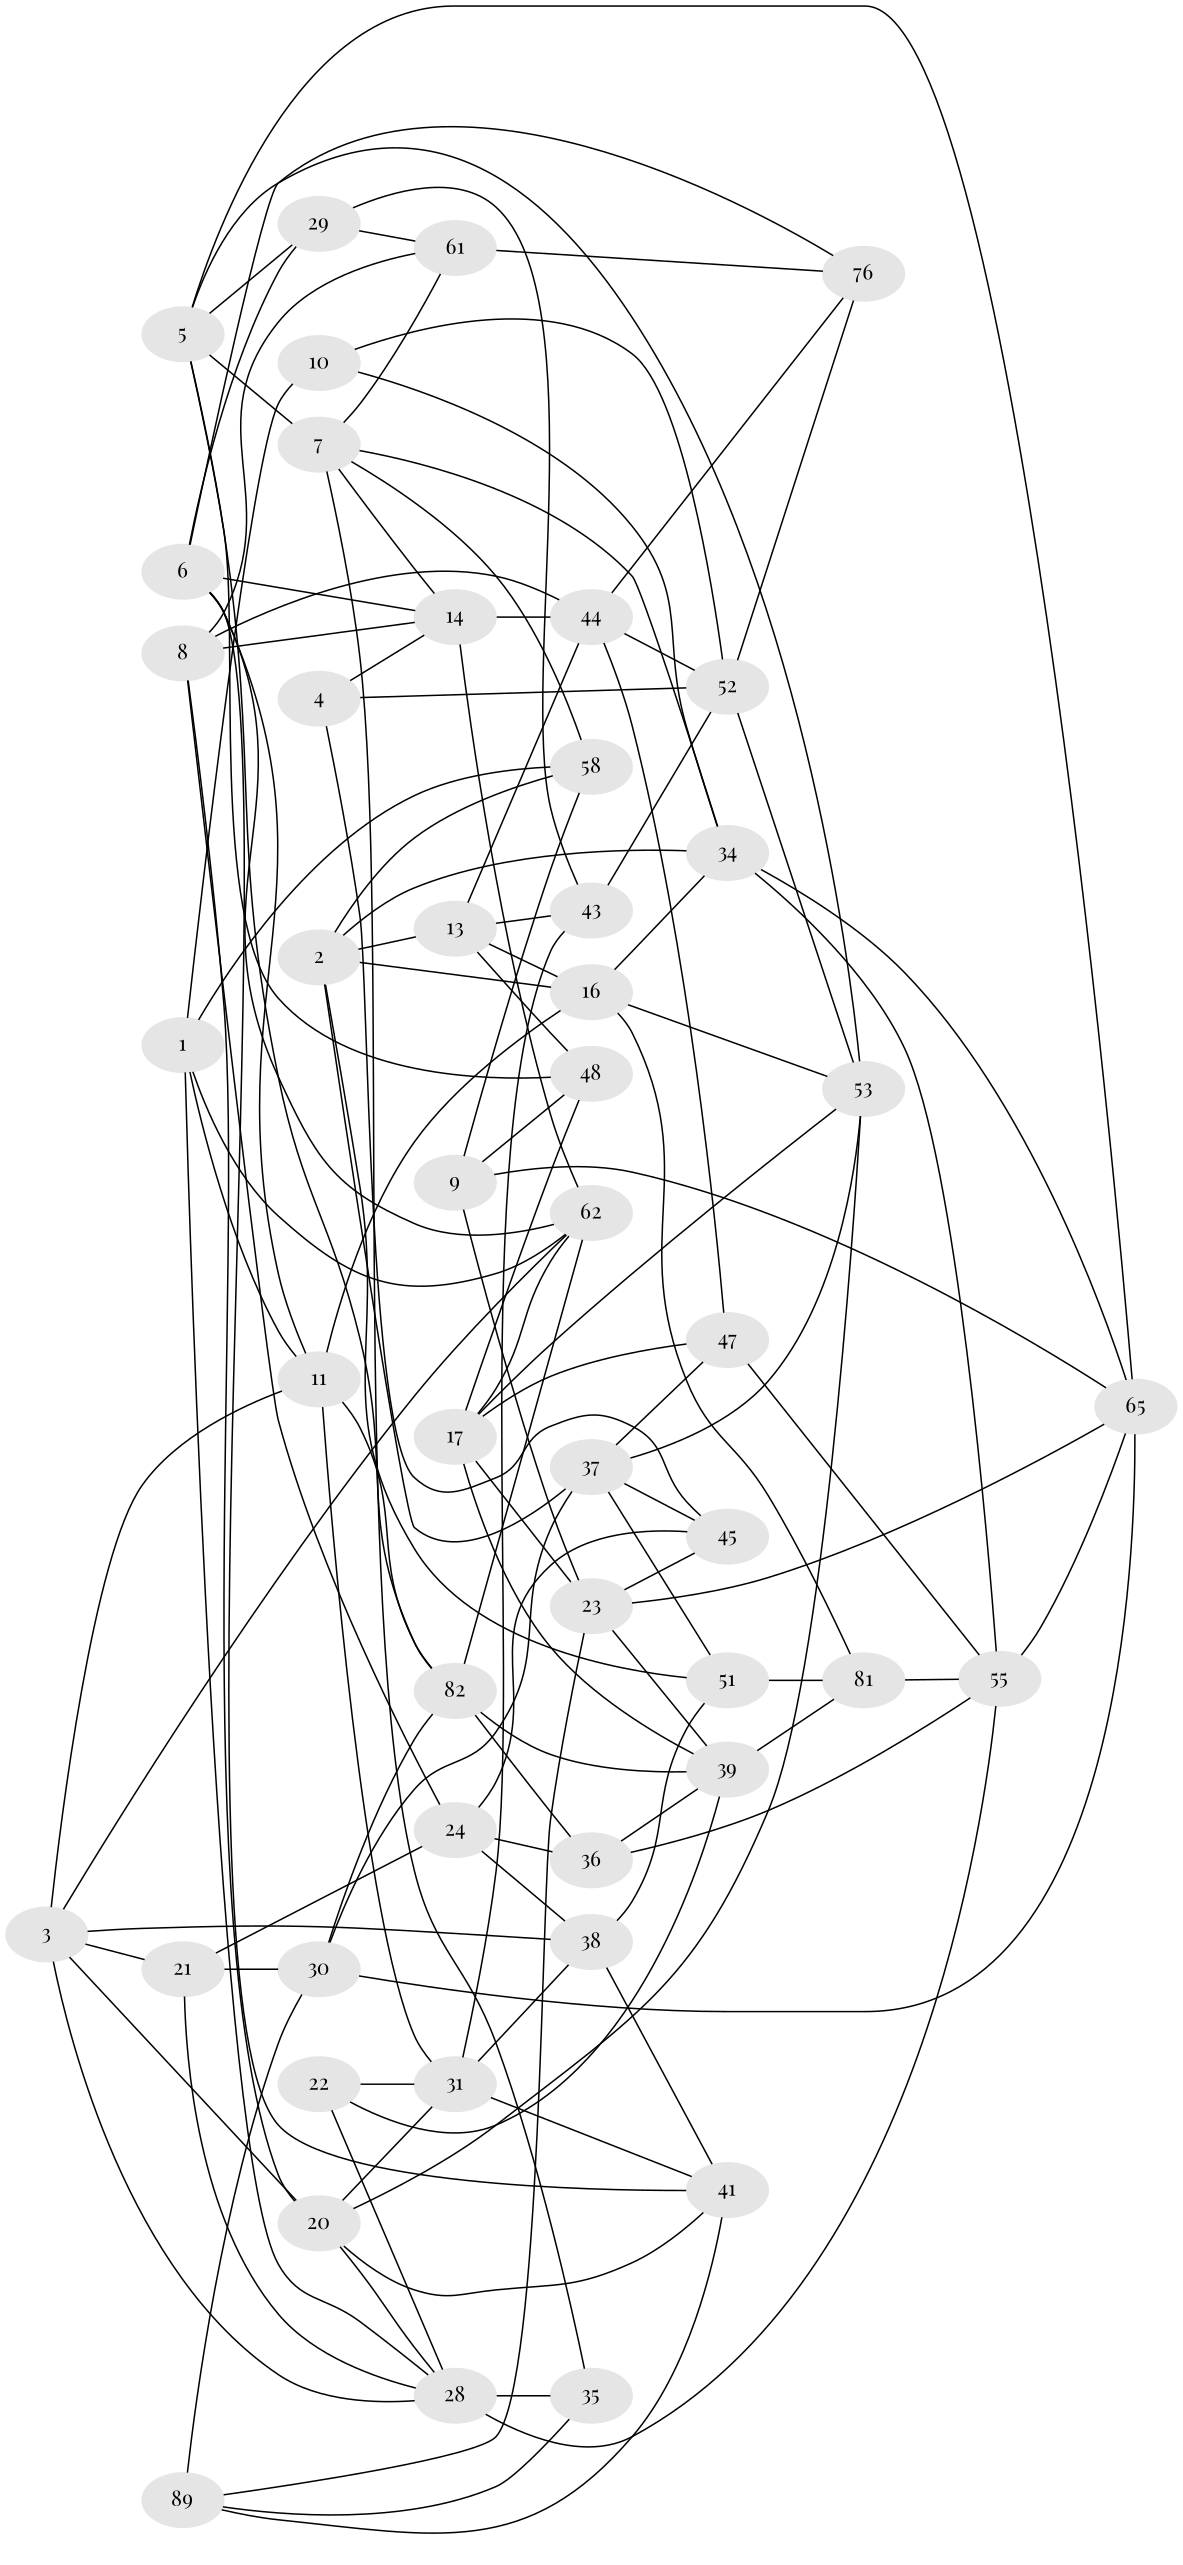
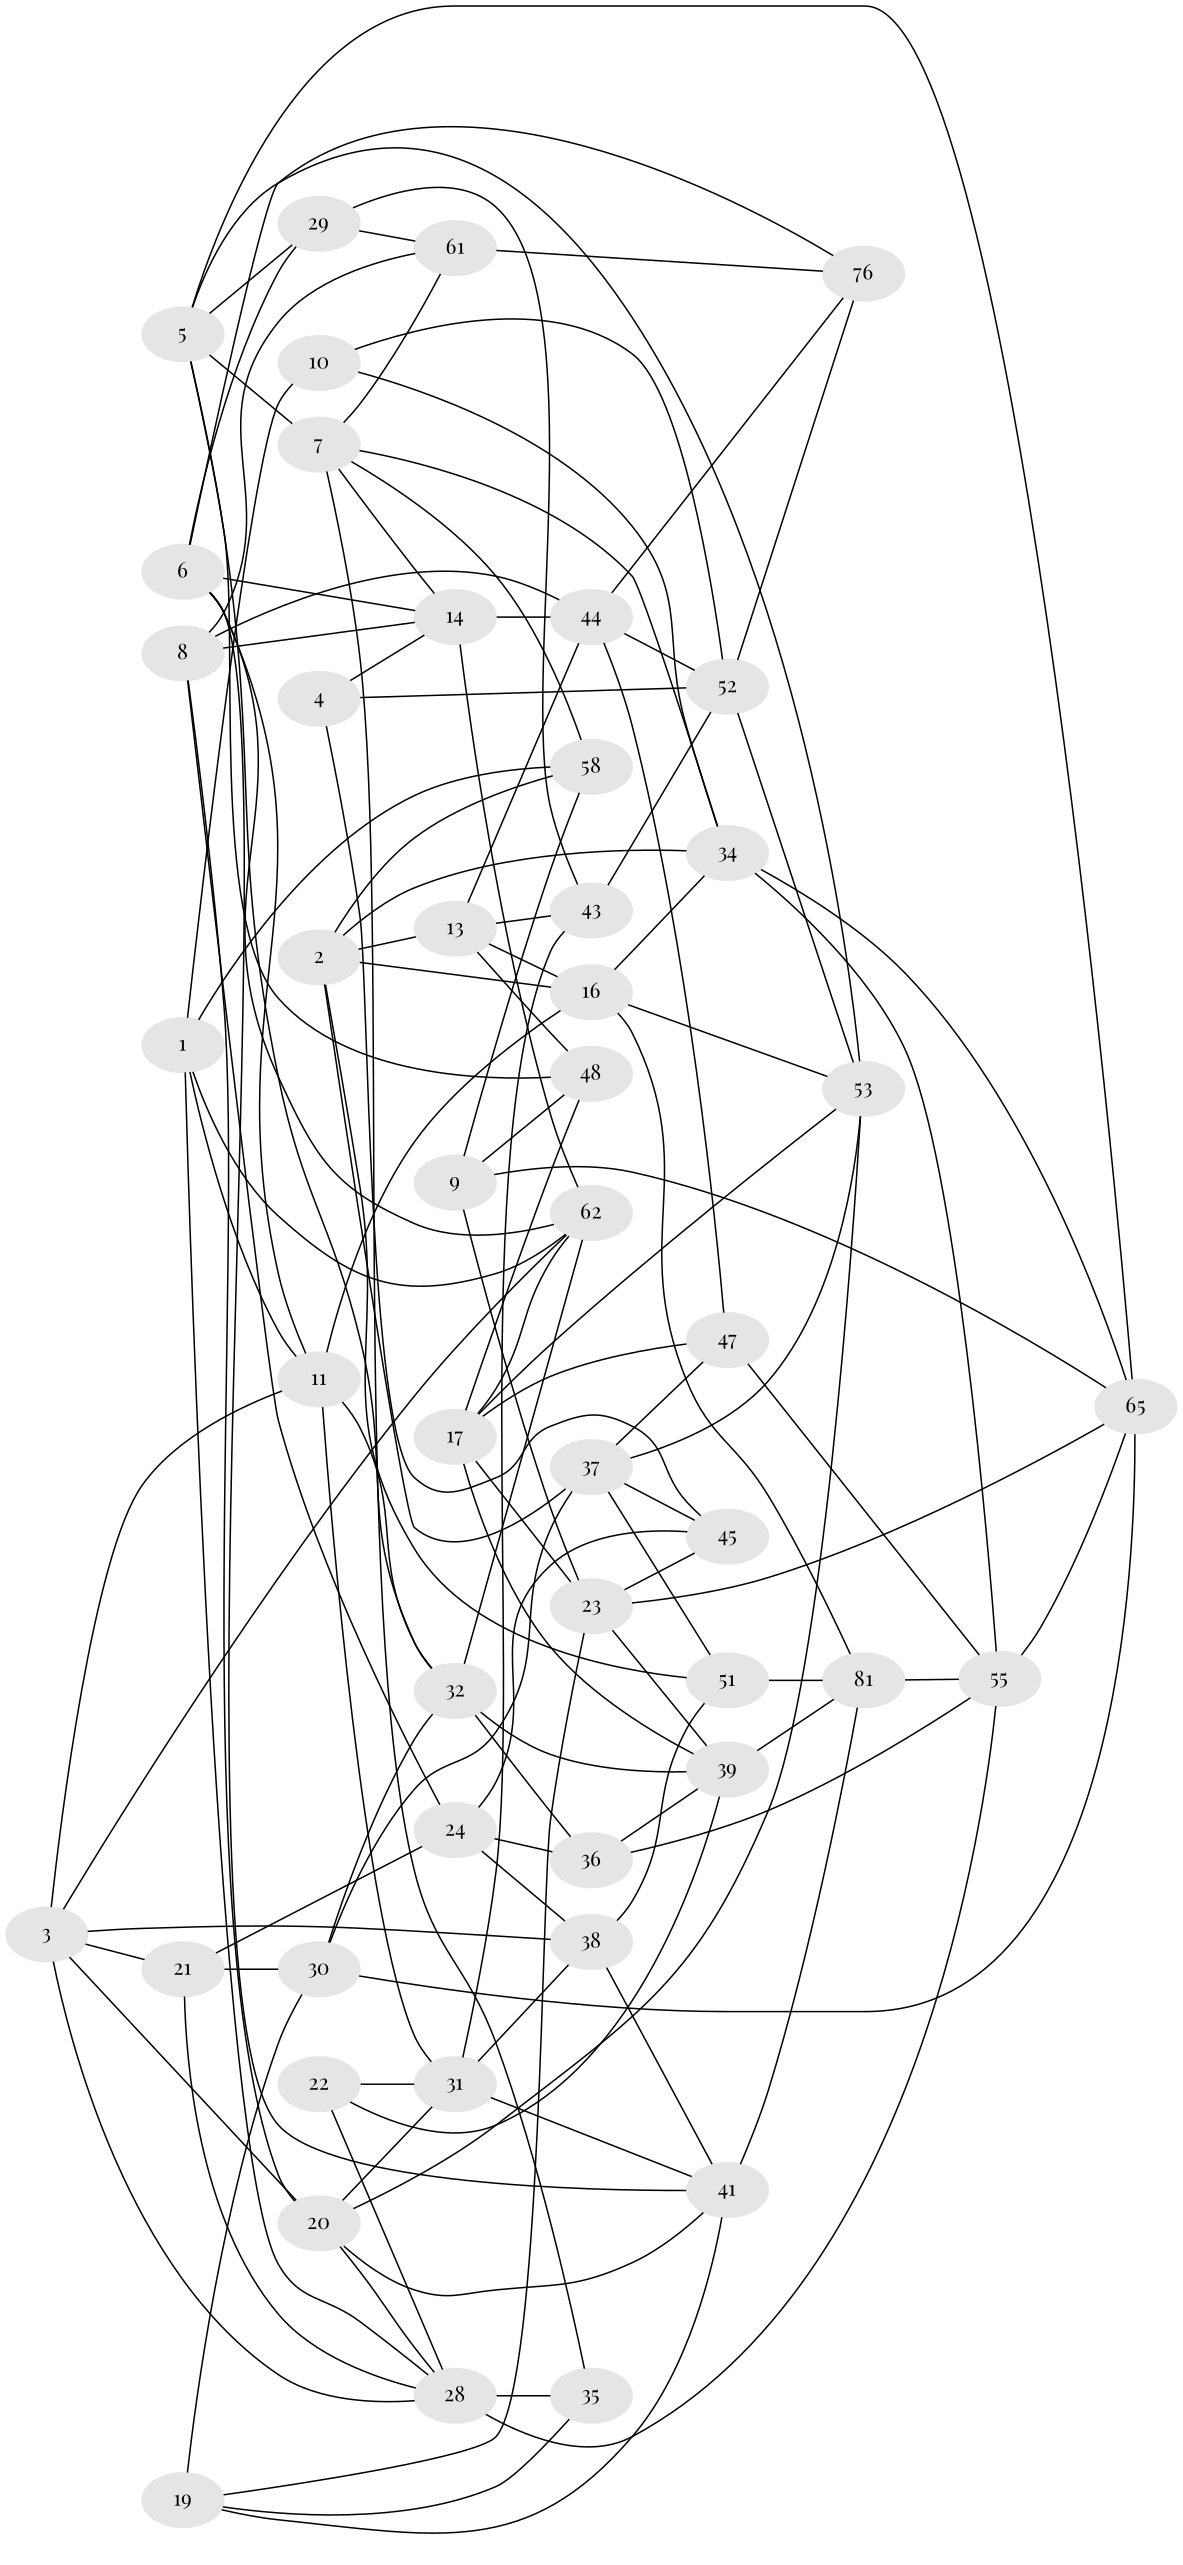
(455, 1691) -> (455, 1691)
none -> (809, 1939)
(183, 2500) -> (183, 2500)
